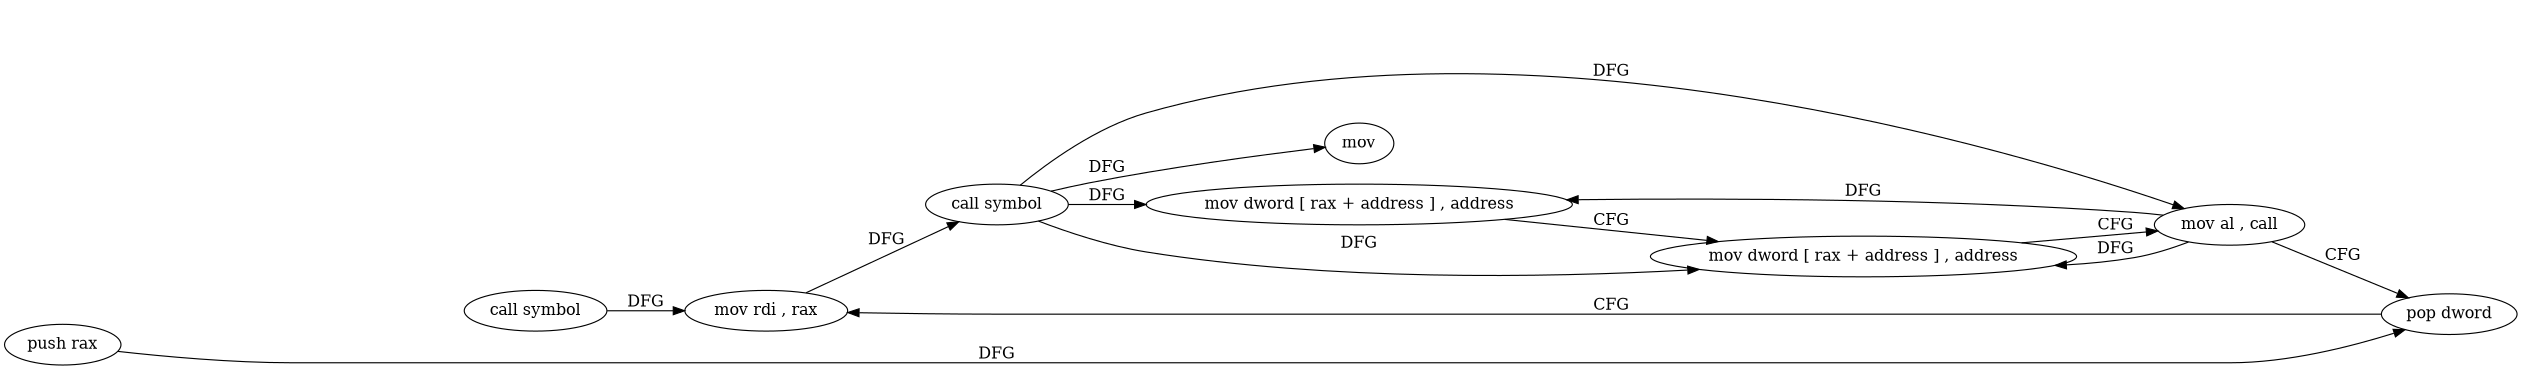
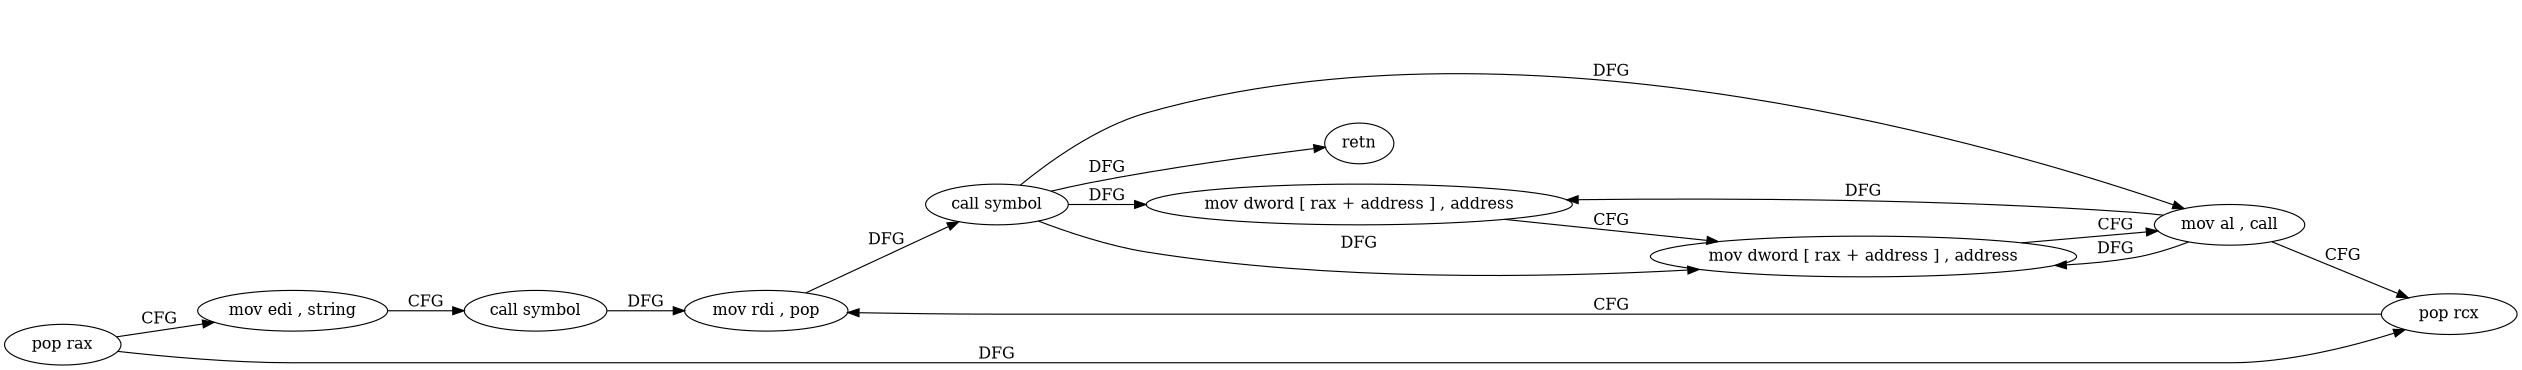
(1359, 143) -> (1359, 143)
none -> (293, 311)
(766, 311) -> (766, 311)
(2449, 314) -> (2449, 314)
(63, 345) -> (63, 345)
